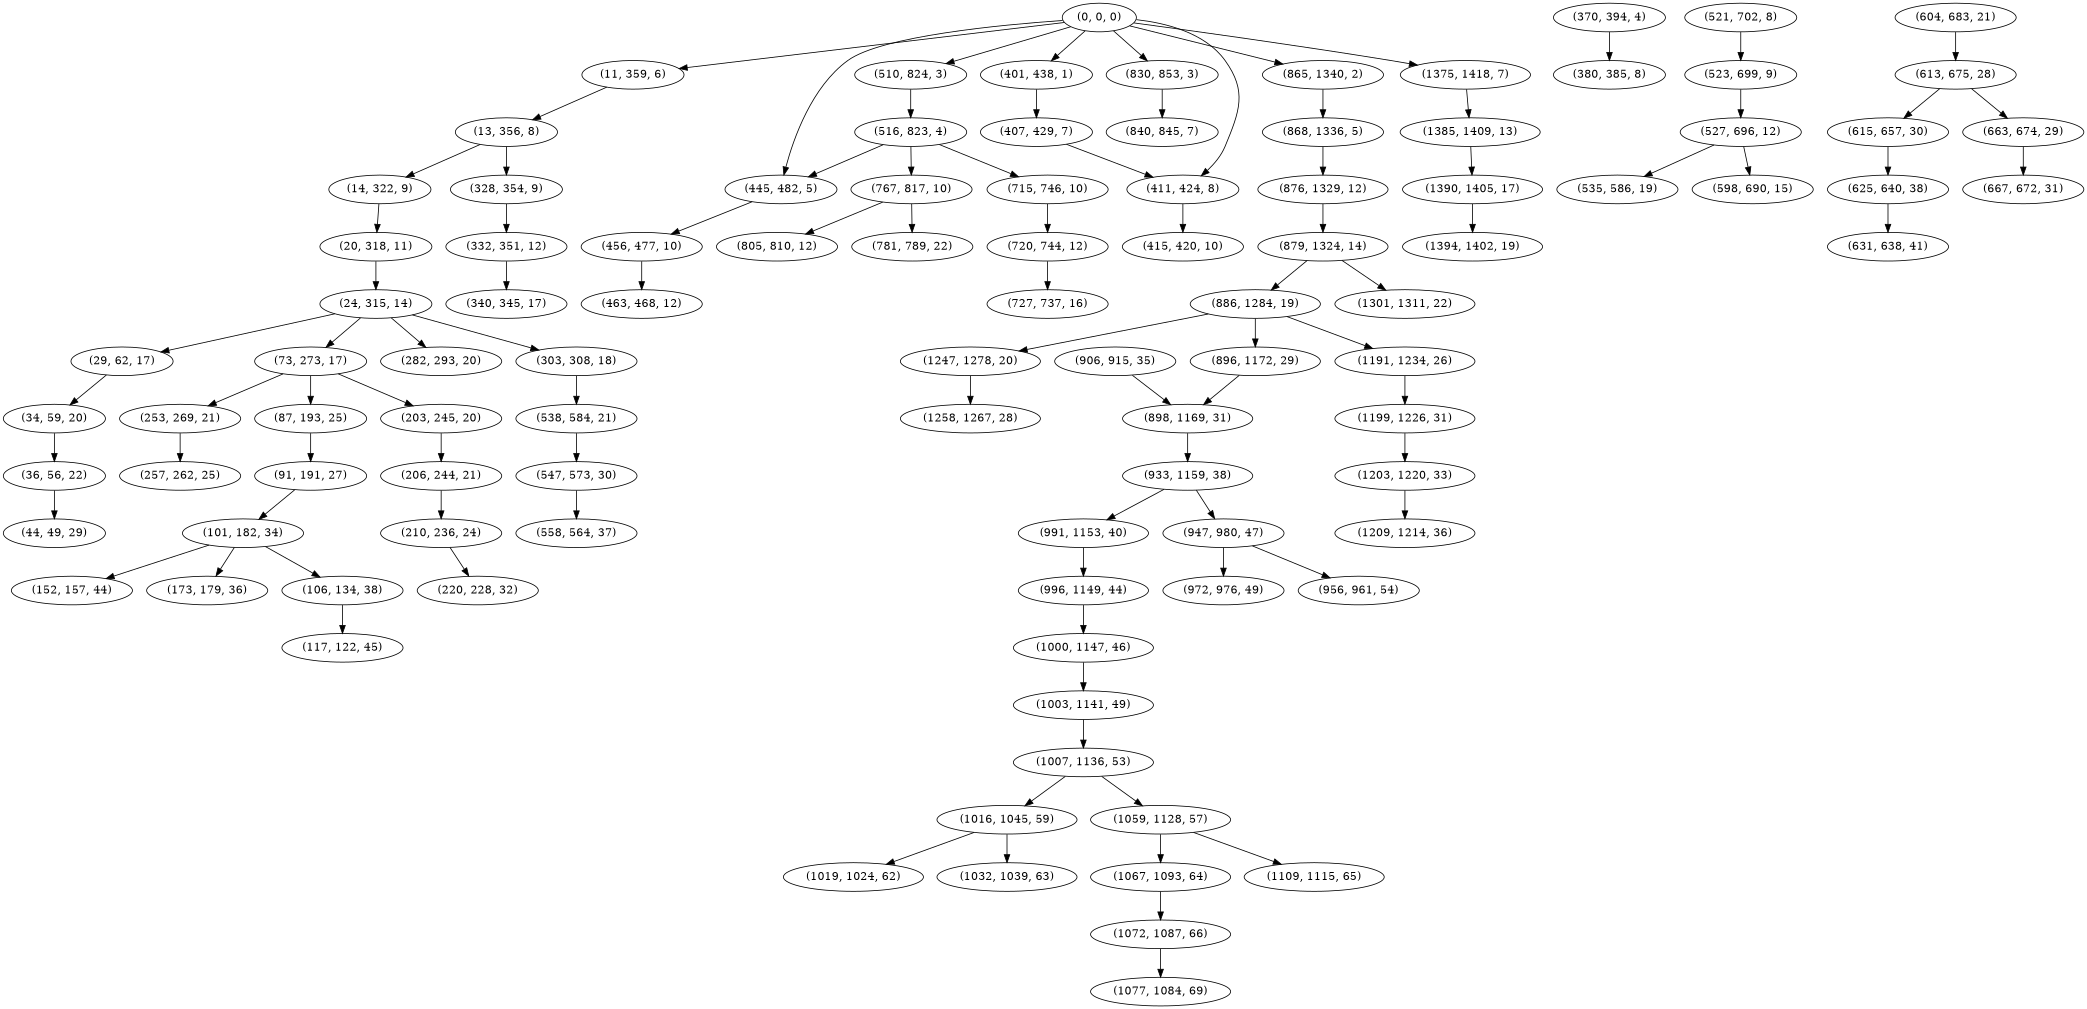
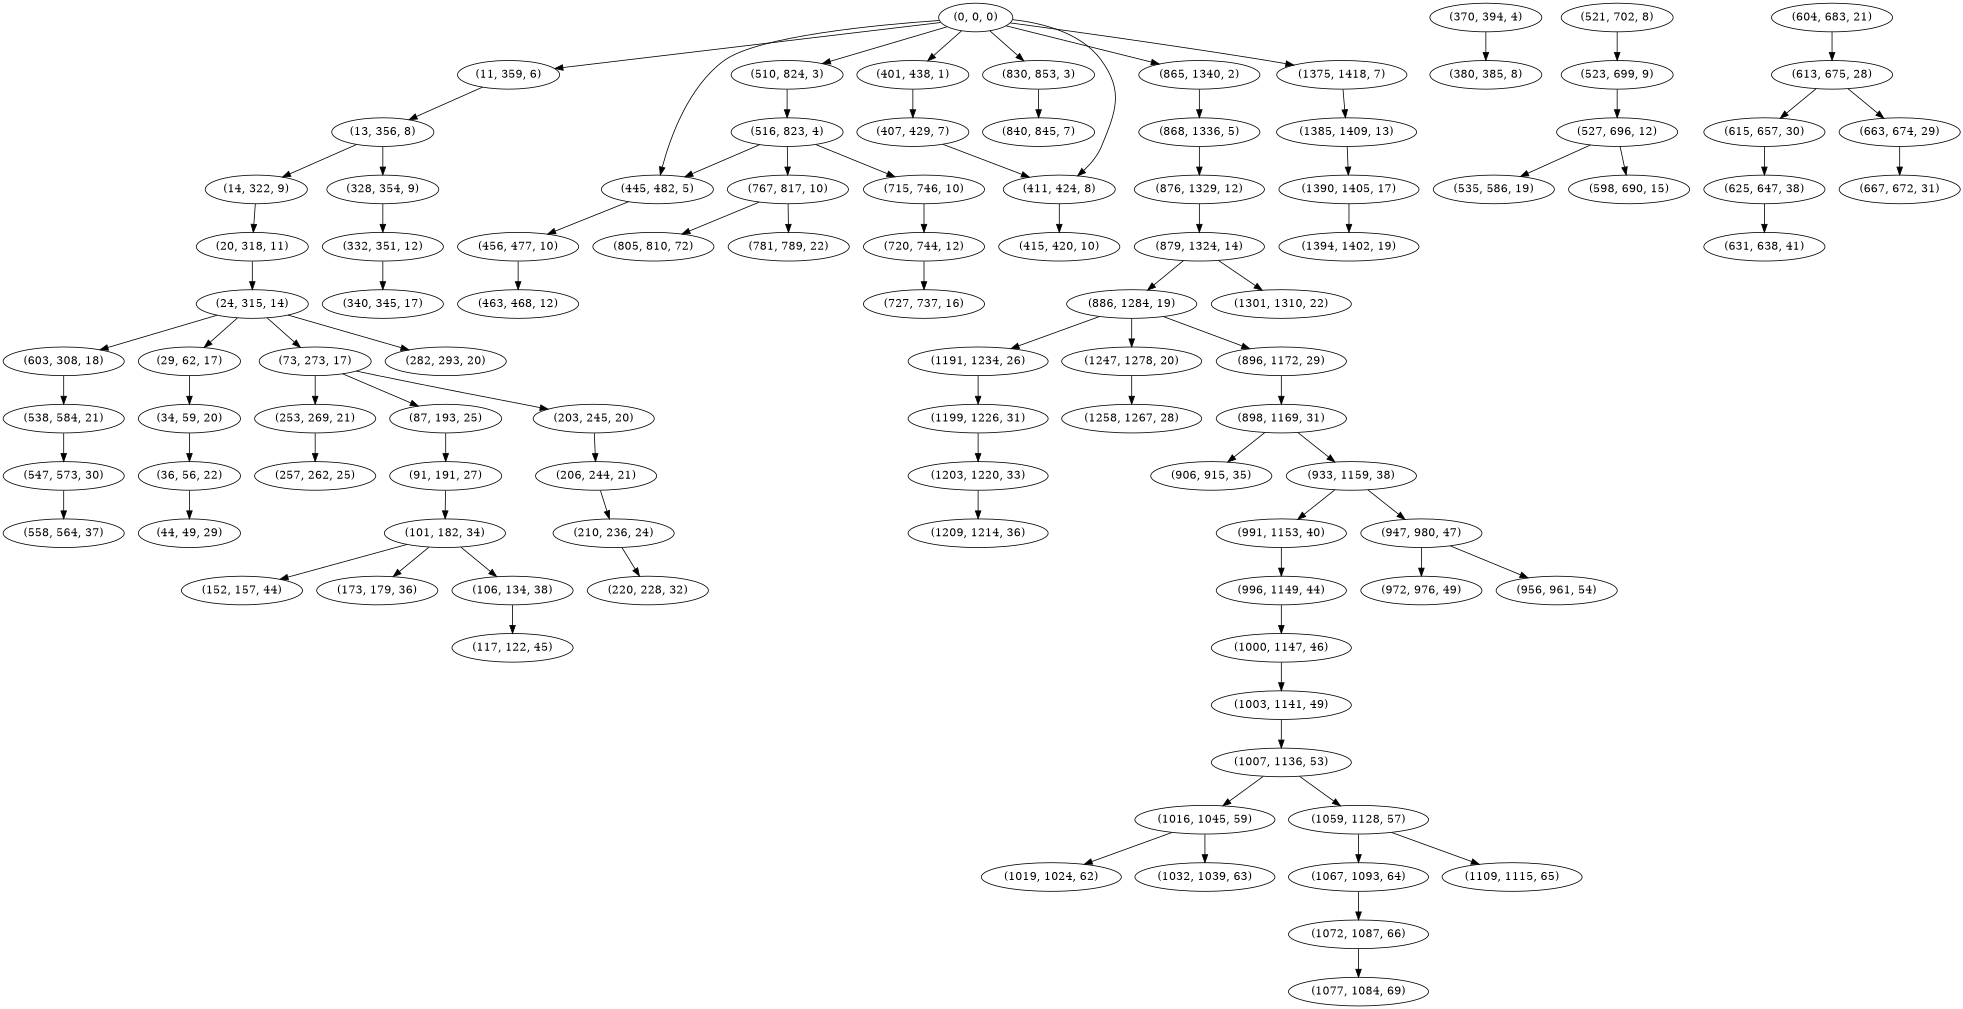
(1888, 189) -> (1764, 189)
(777, 247) -> (653, 247)
(1405, 304) -> (1281, 304)
(576, 361) -> (64, 361)
(1148, 387) -> (1249, 445)
